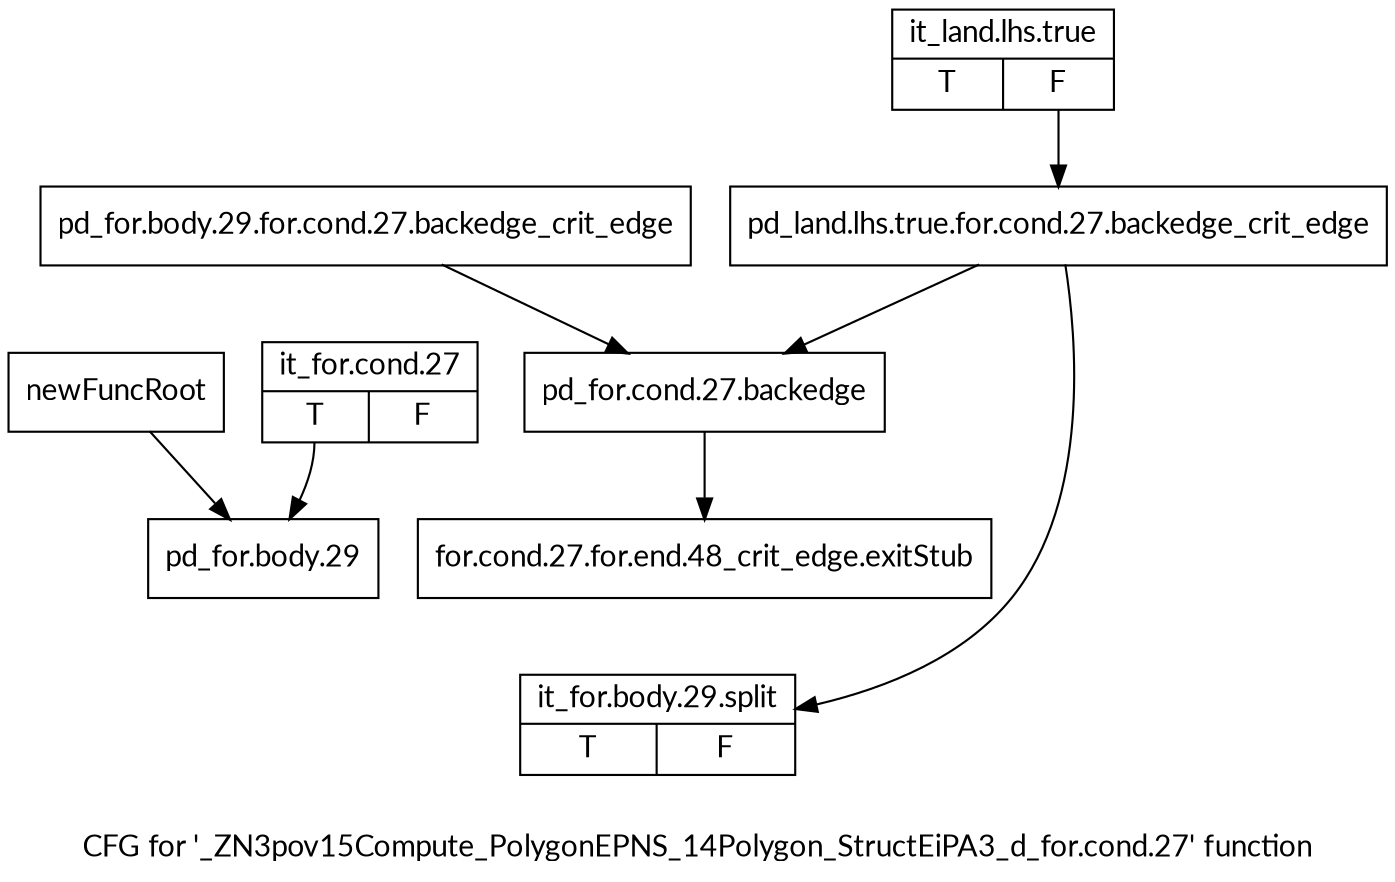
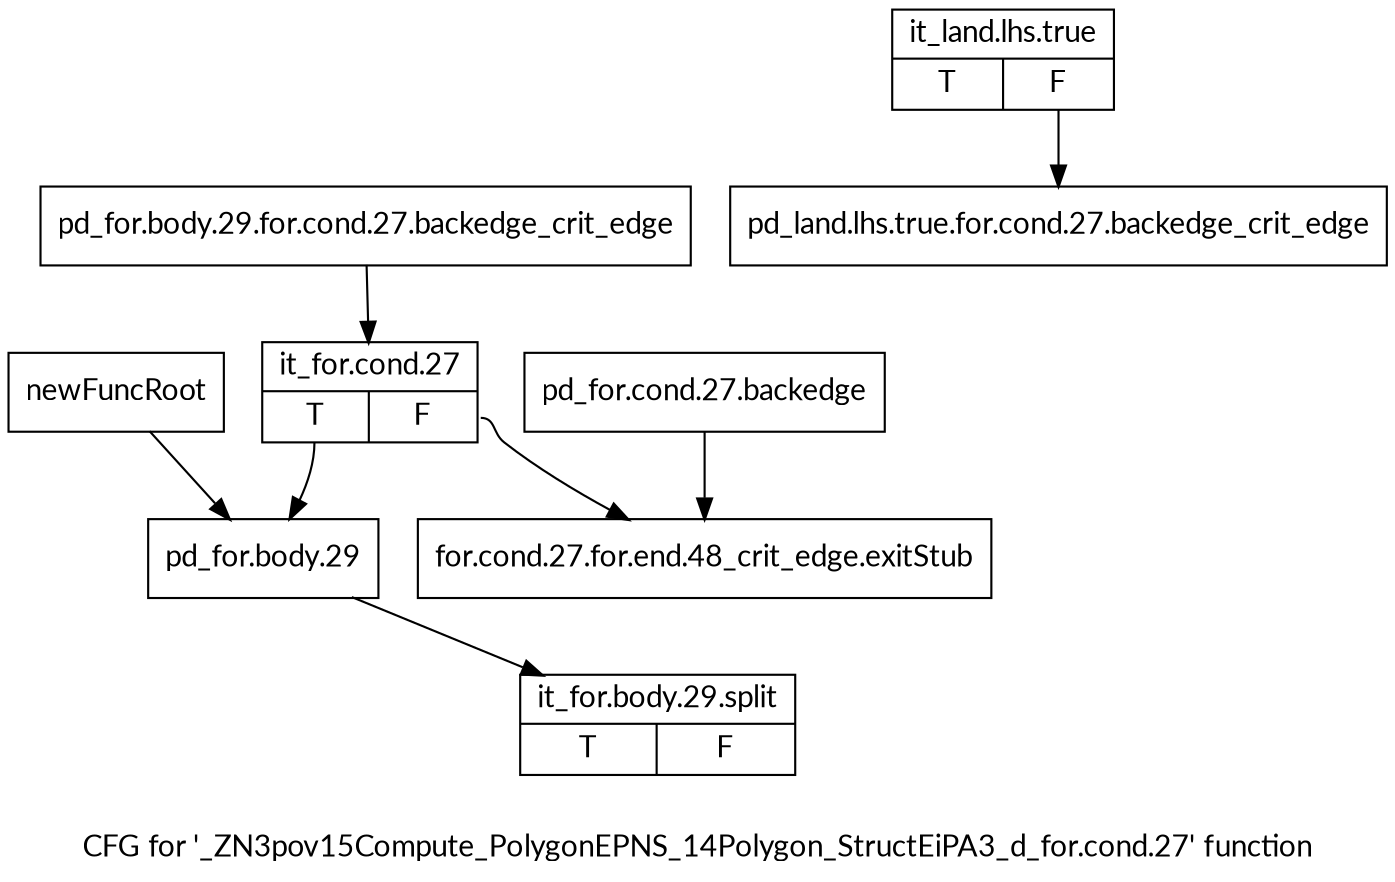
(525, 304) -> (367, 293)
(892, 305) -> none
none -> (541, 469)
(1042, 546) -> (437, 632)
